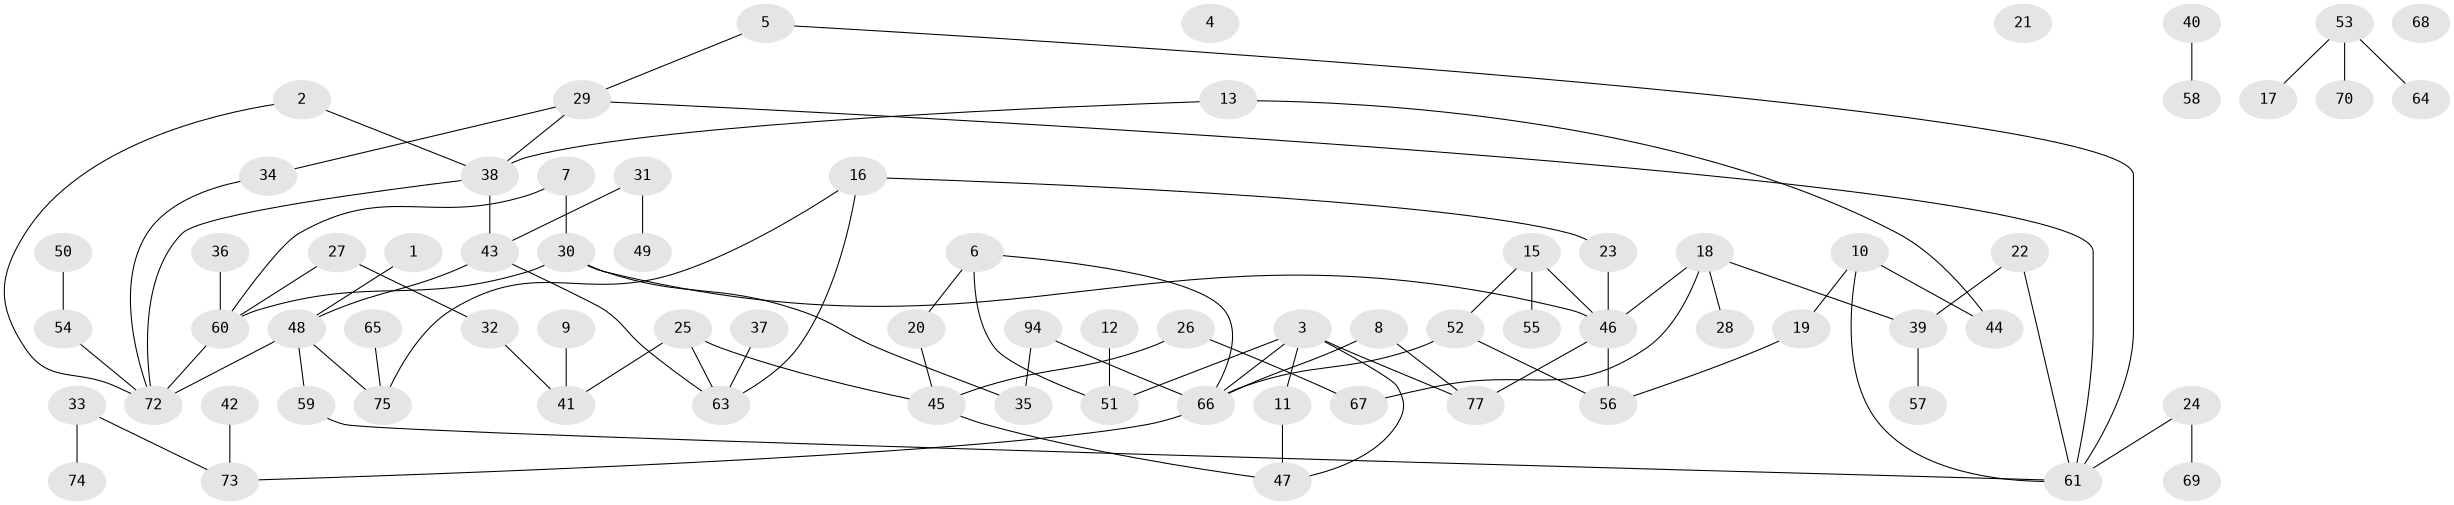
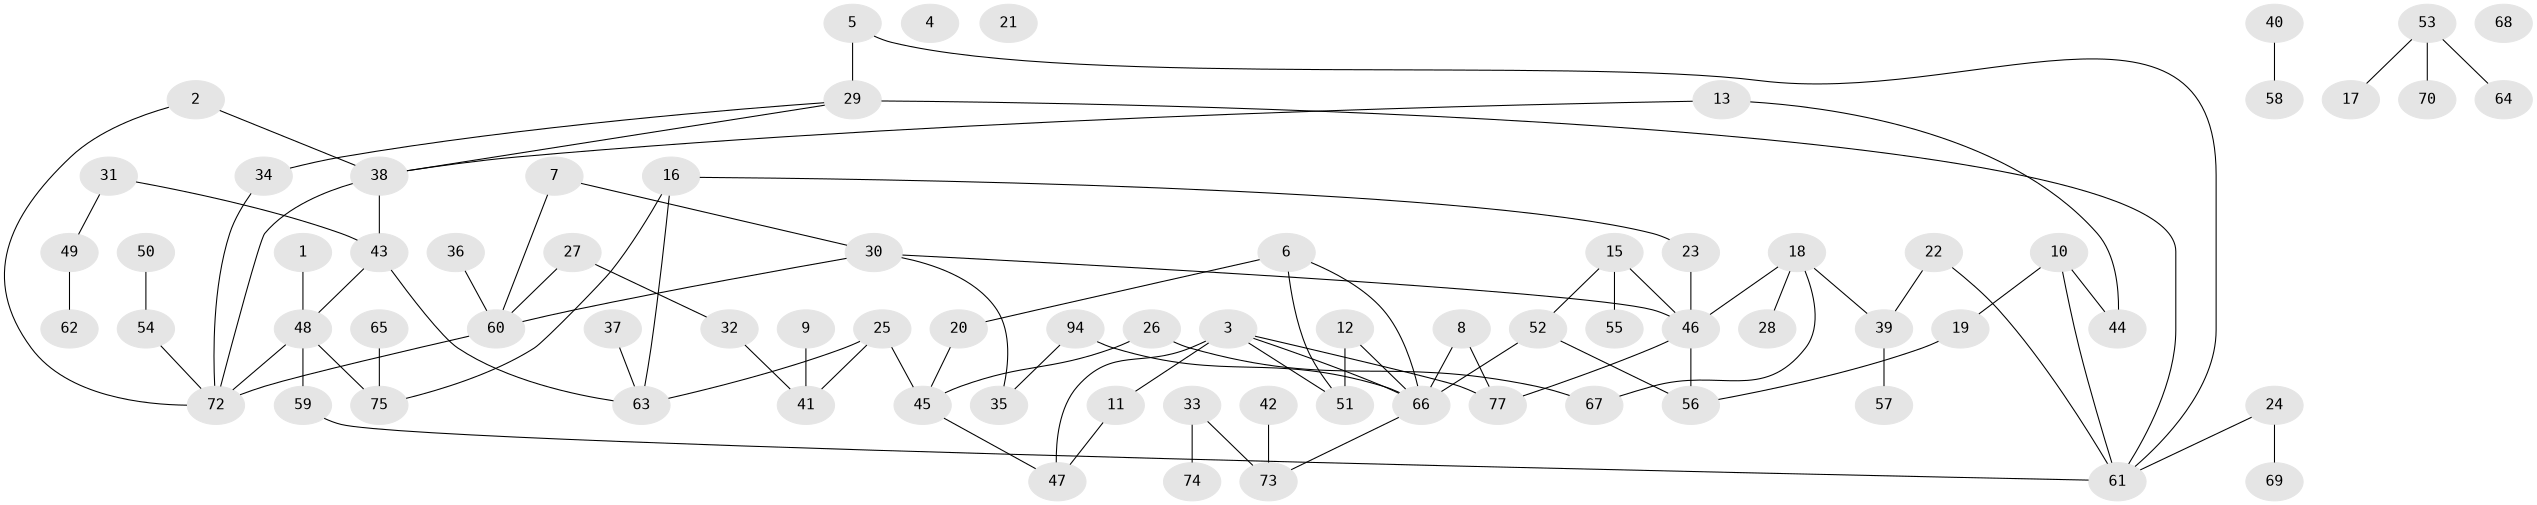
none -> (69, 329)
none -> (1373, 357)
